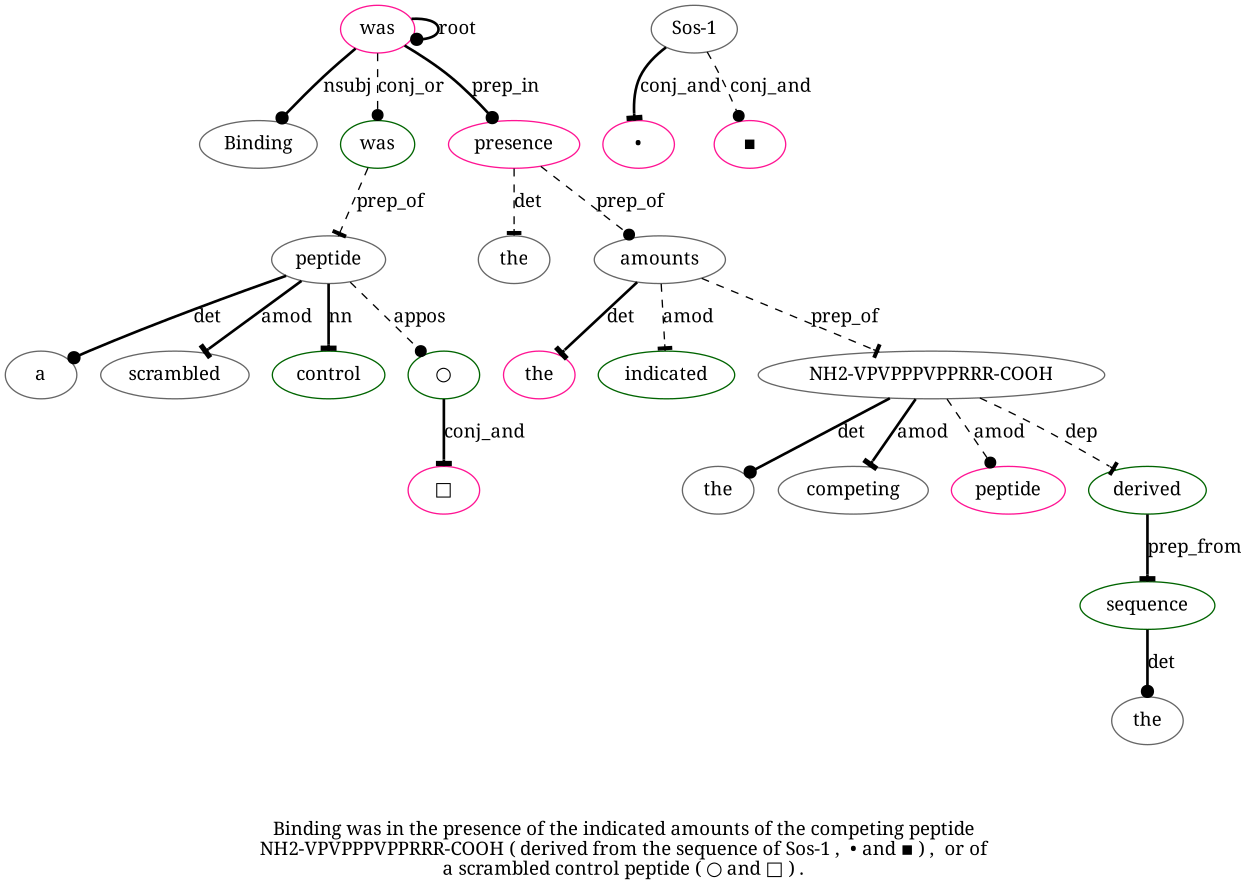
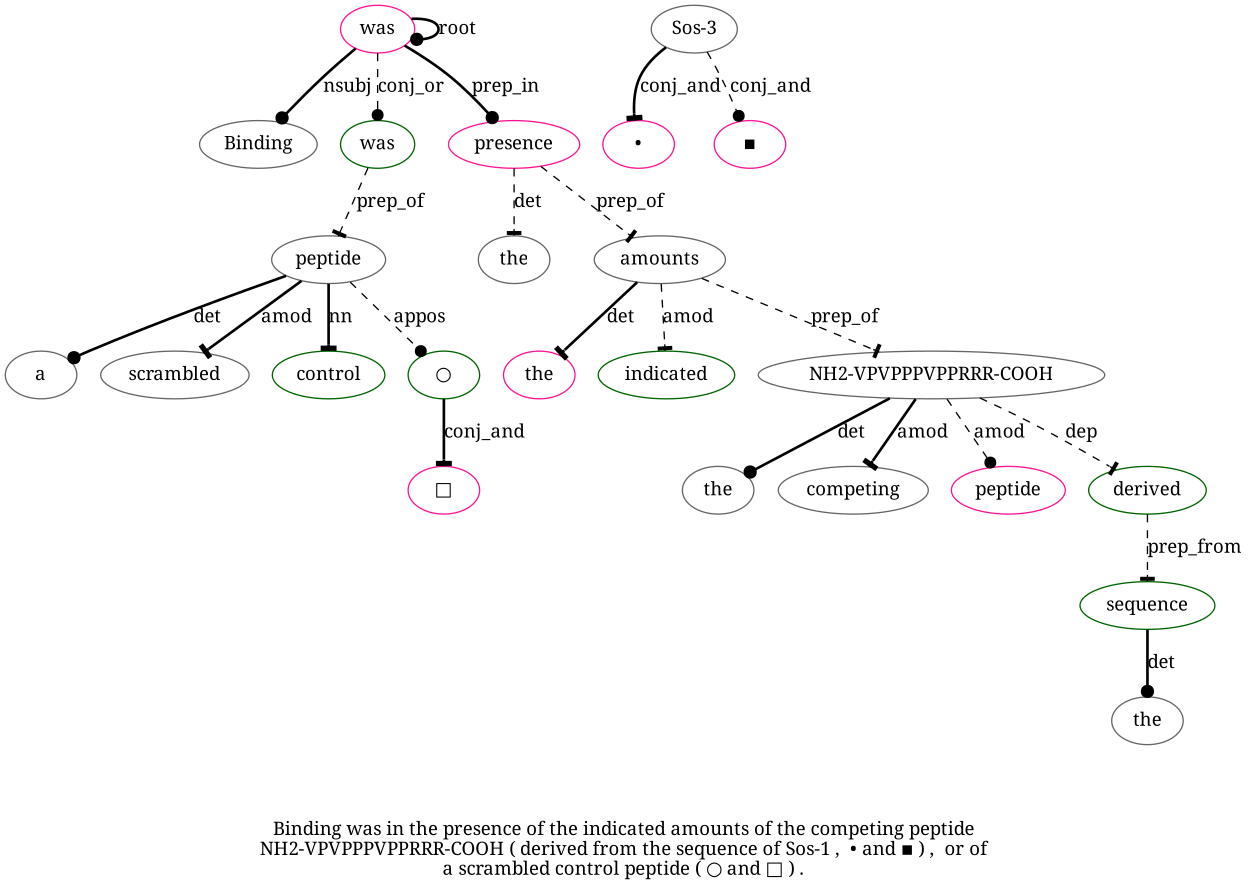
(694, 29) -> (694, 29)
(583, 199) -> (583, 199)
(1147, 545) -> (1147, 545)
